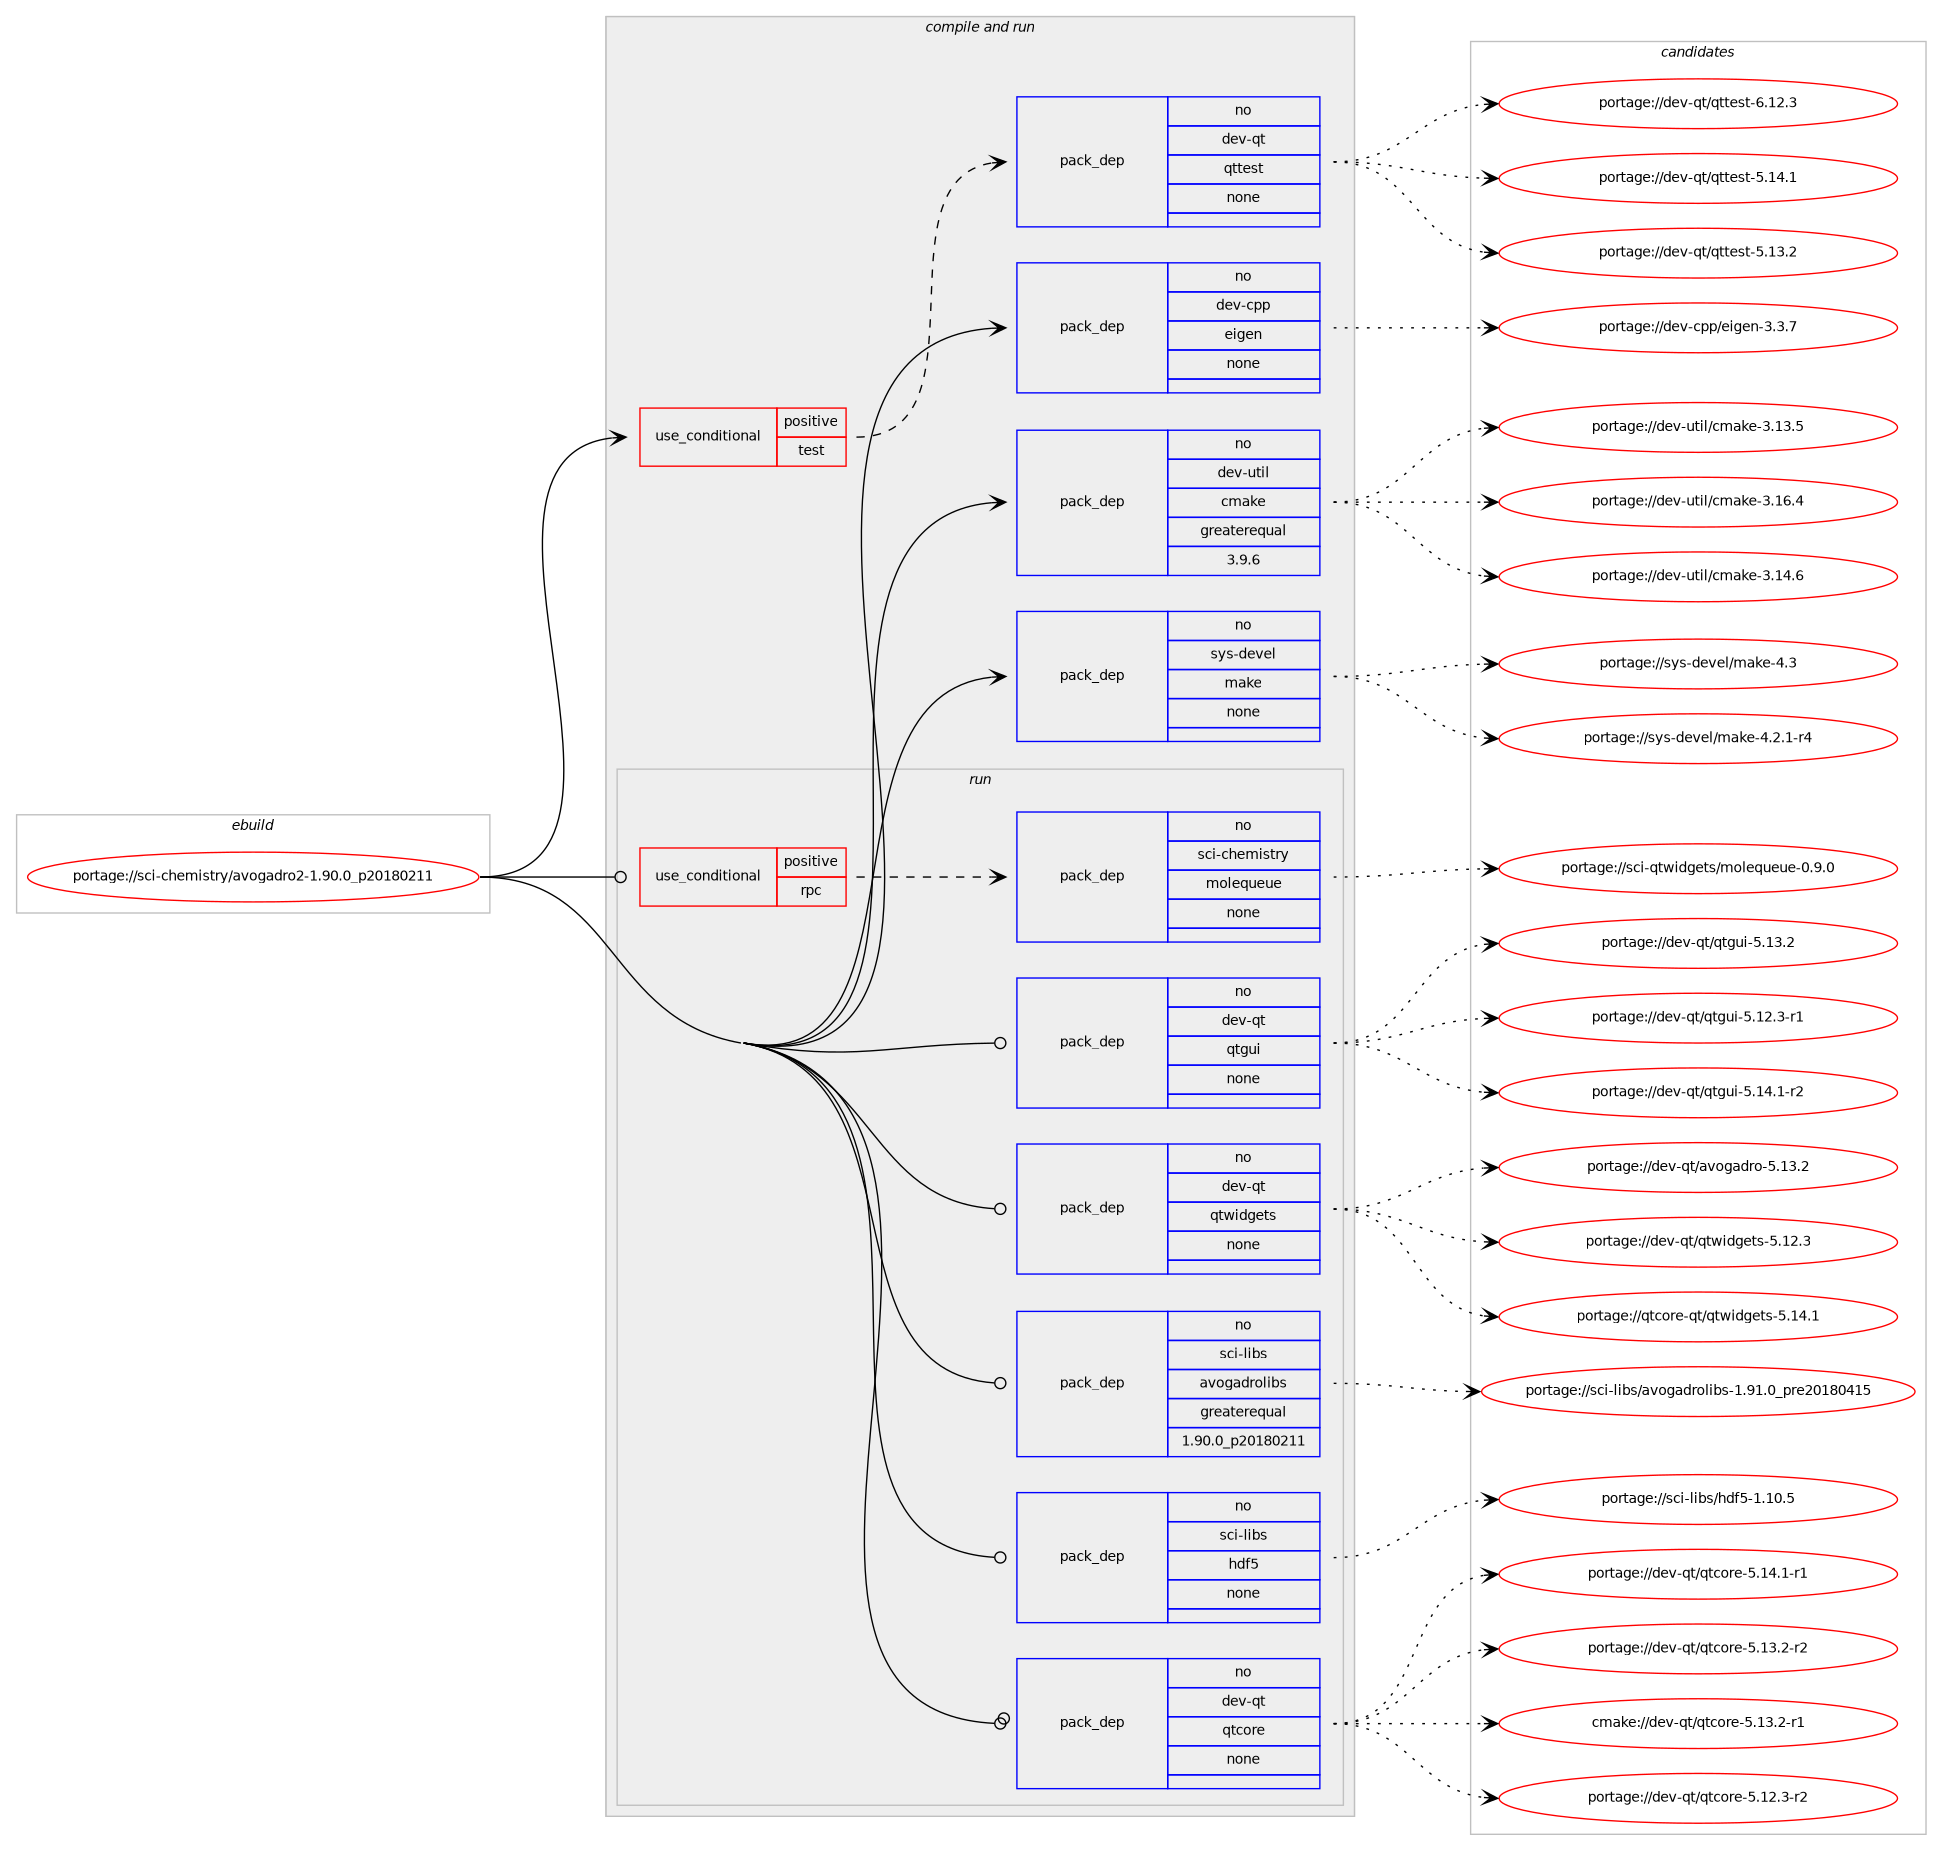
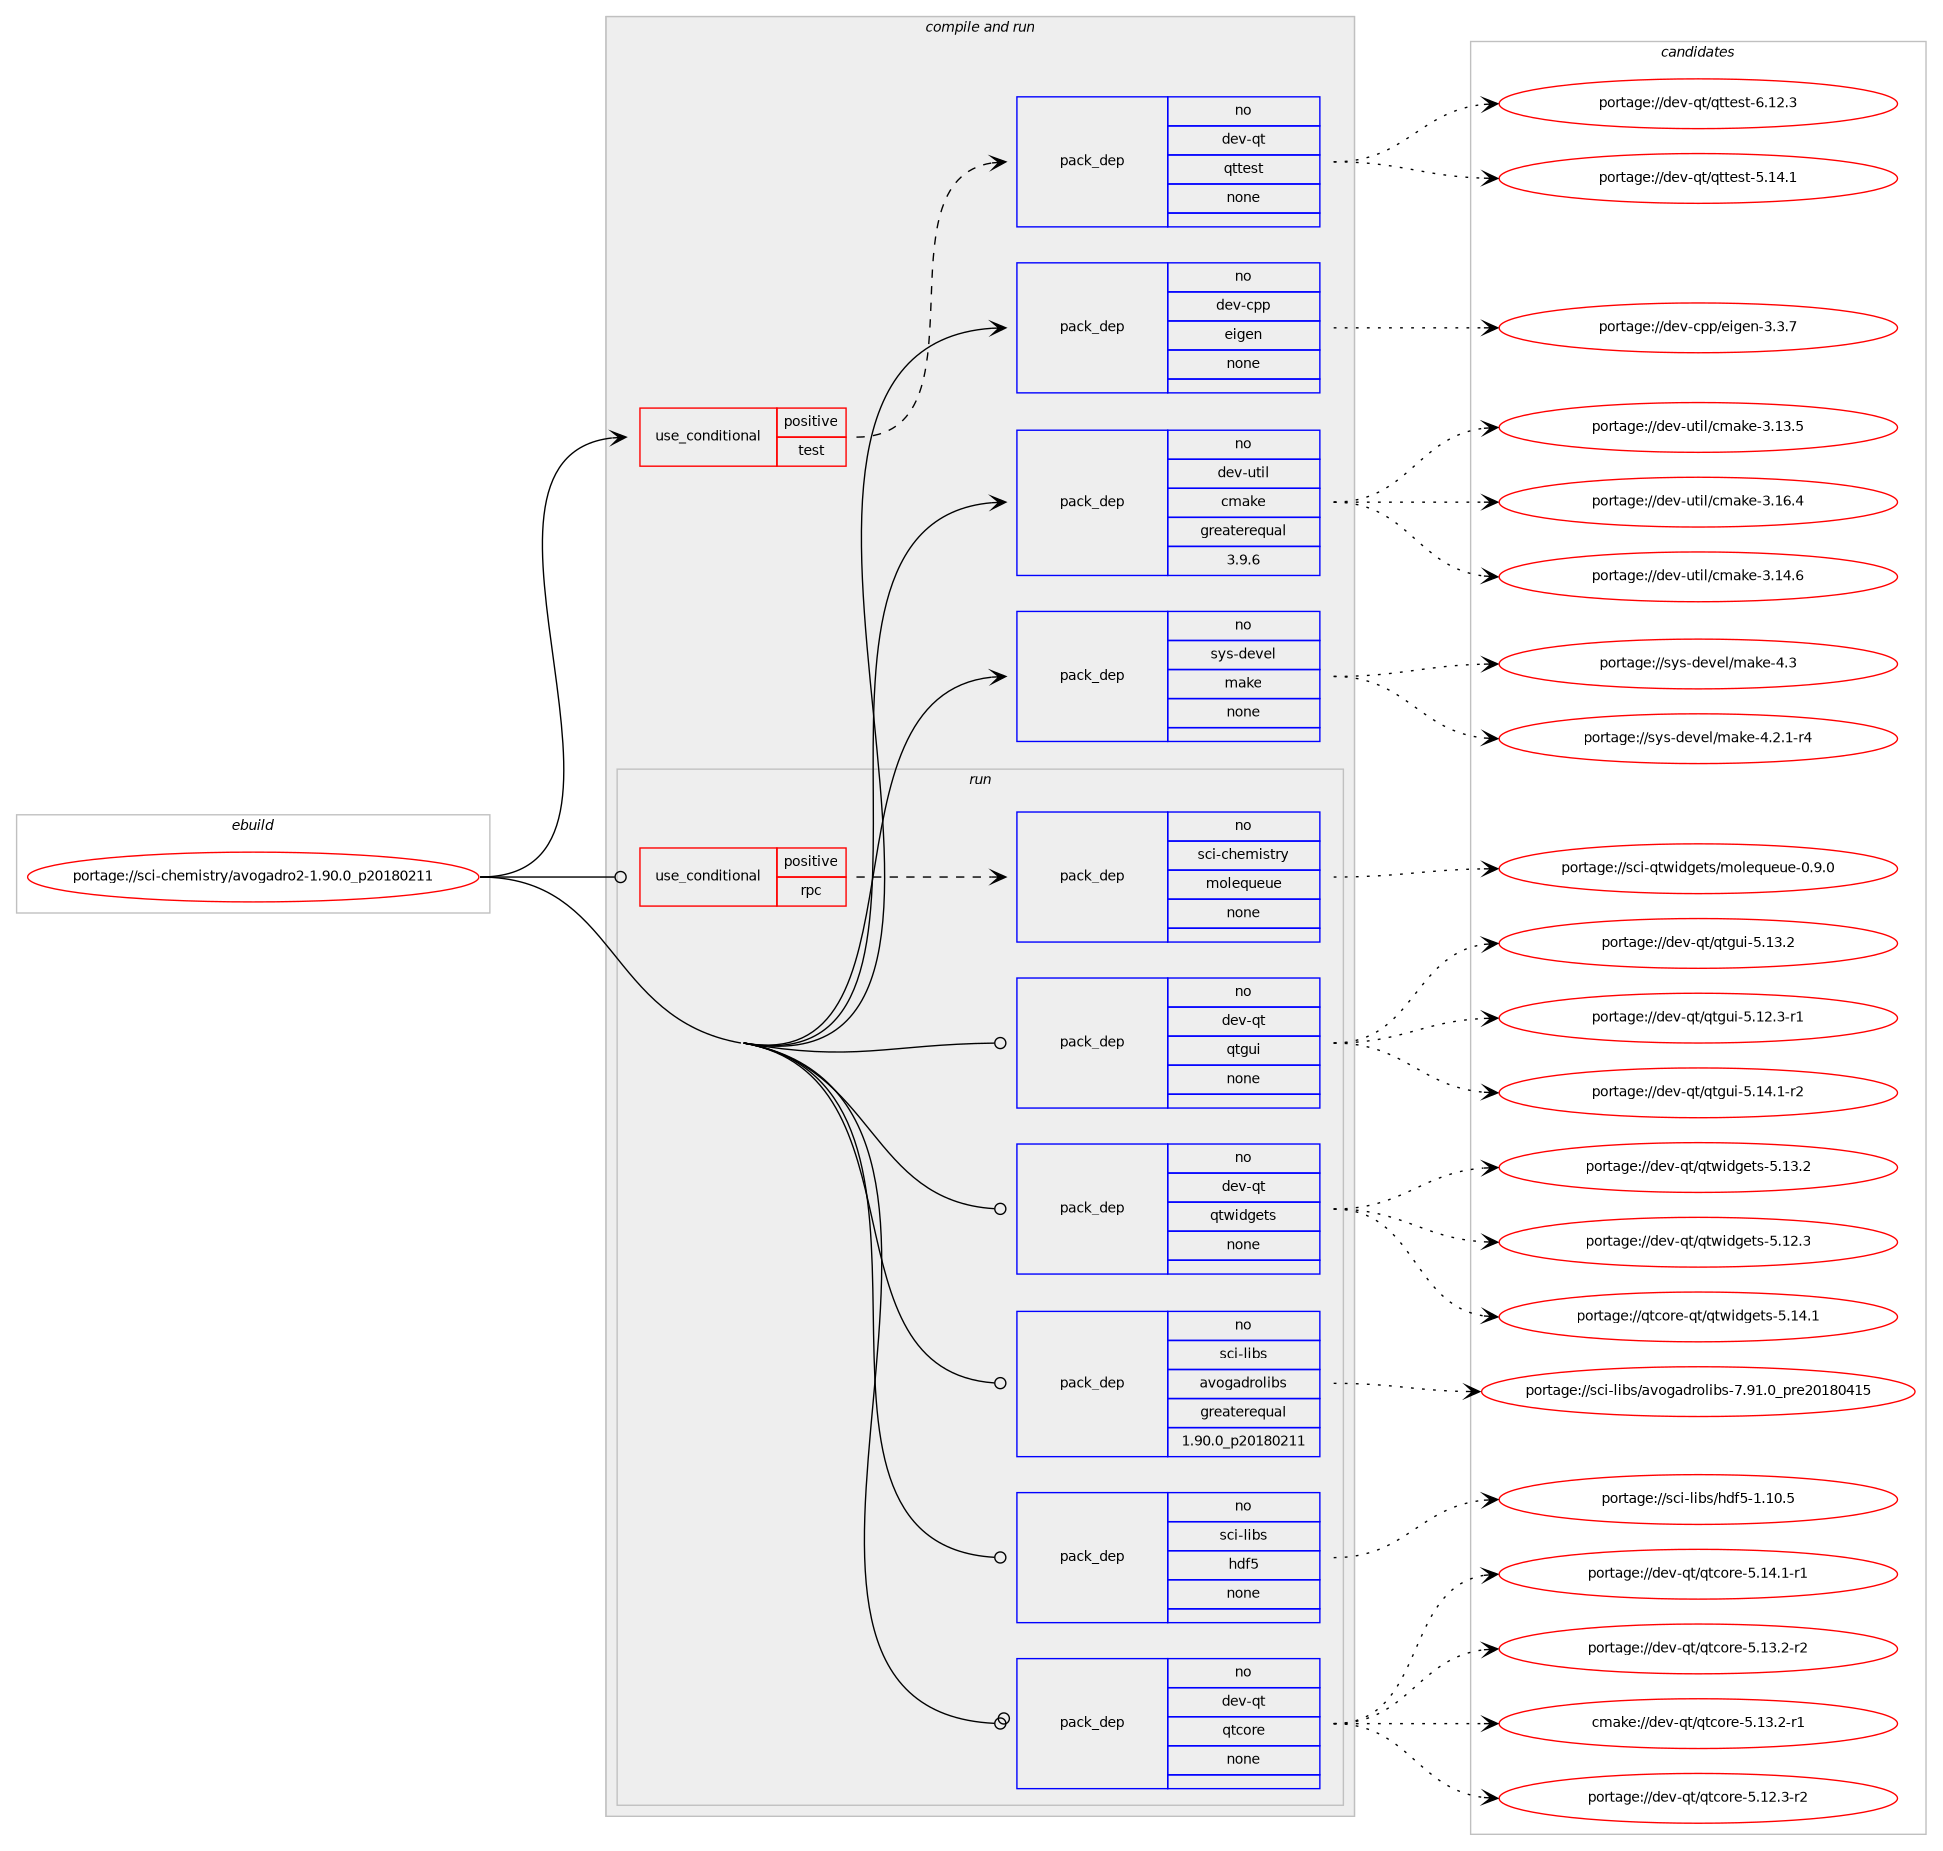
(1698, 253) -> none
(1698, 1168) -> (1698, 1168)
(1698, 1392) -> (1698, 1392)
